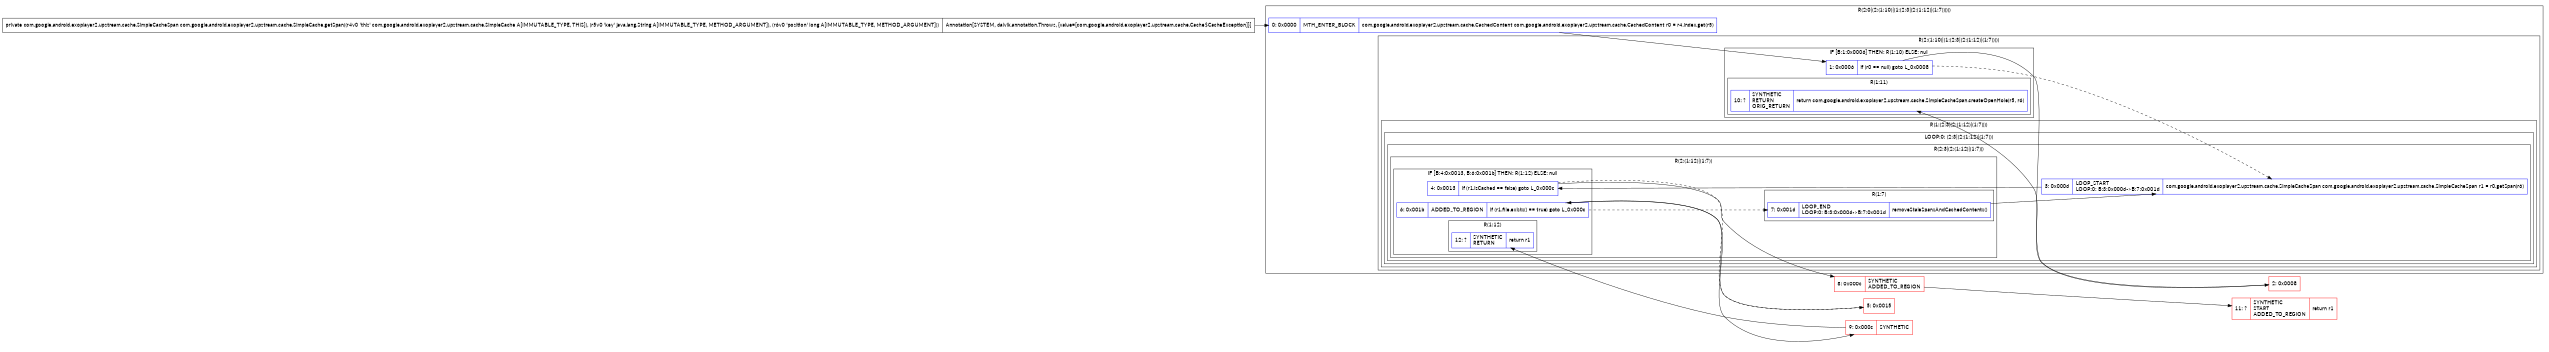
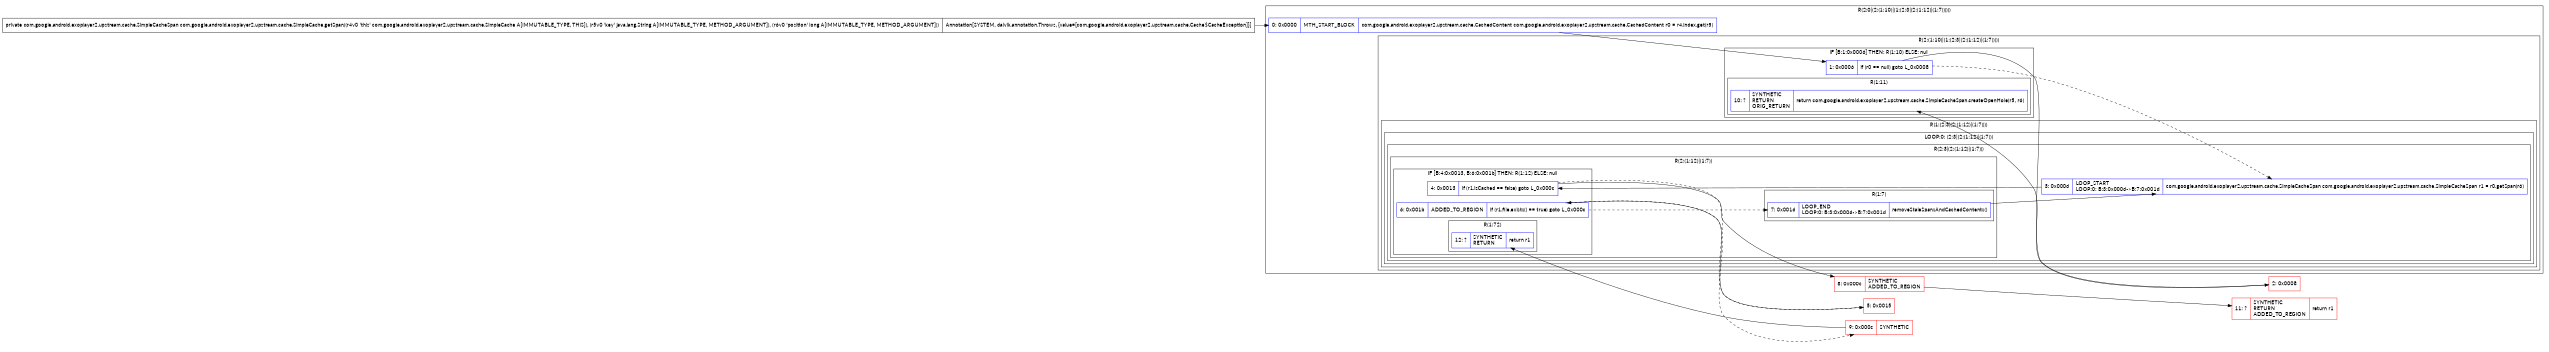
(1329, 25) -> (1329, 25)
(1493, 225) -> (1493, 225)
(1719, 295) -> (1719, 295)
(2262, 309) -> (2264, 309)
